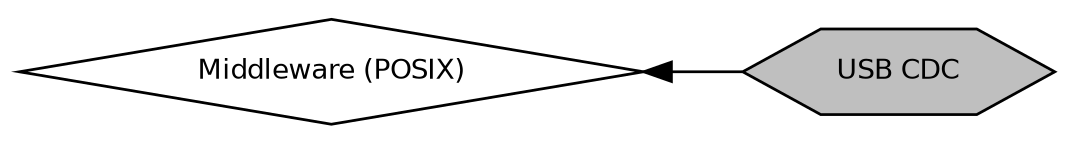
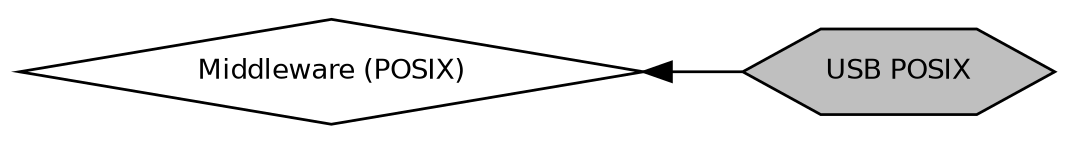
(899, 72) -> (899, 72)
